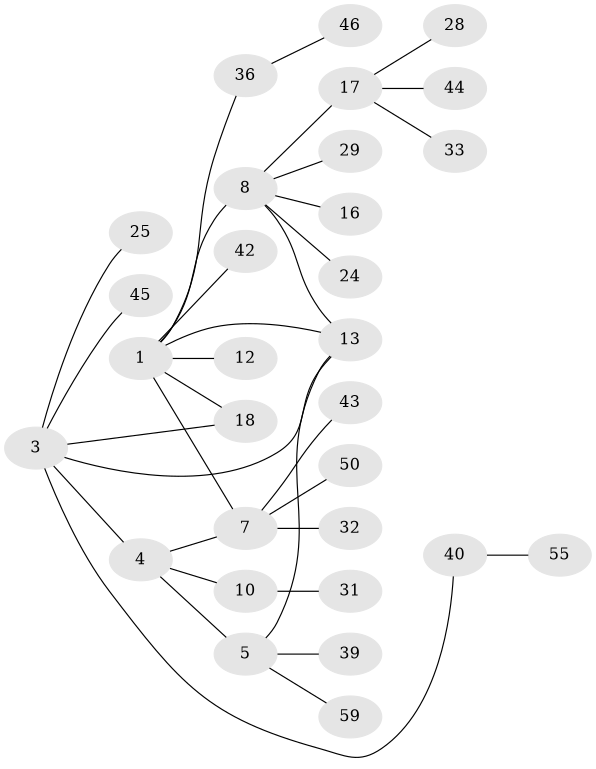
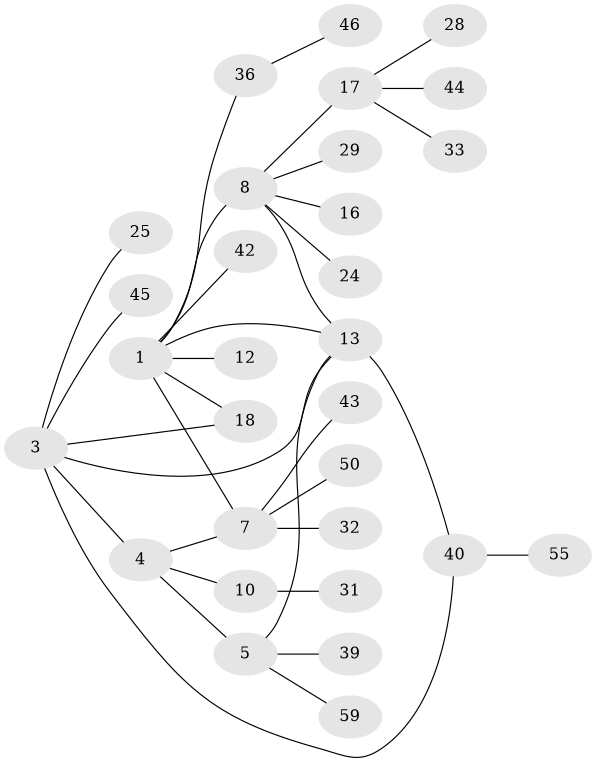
none -> (417, 442)
